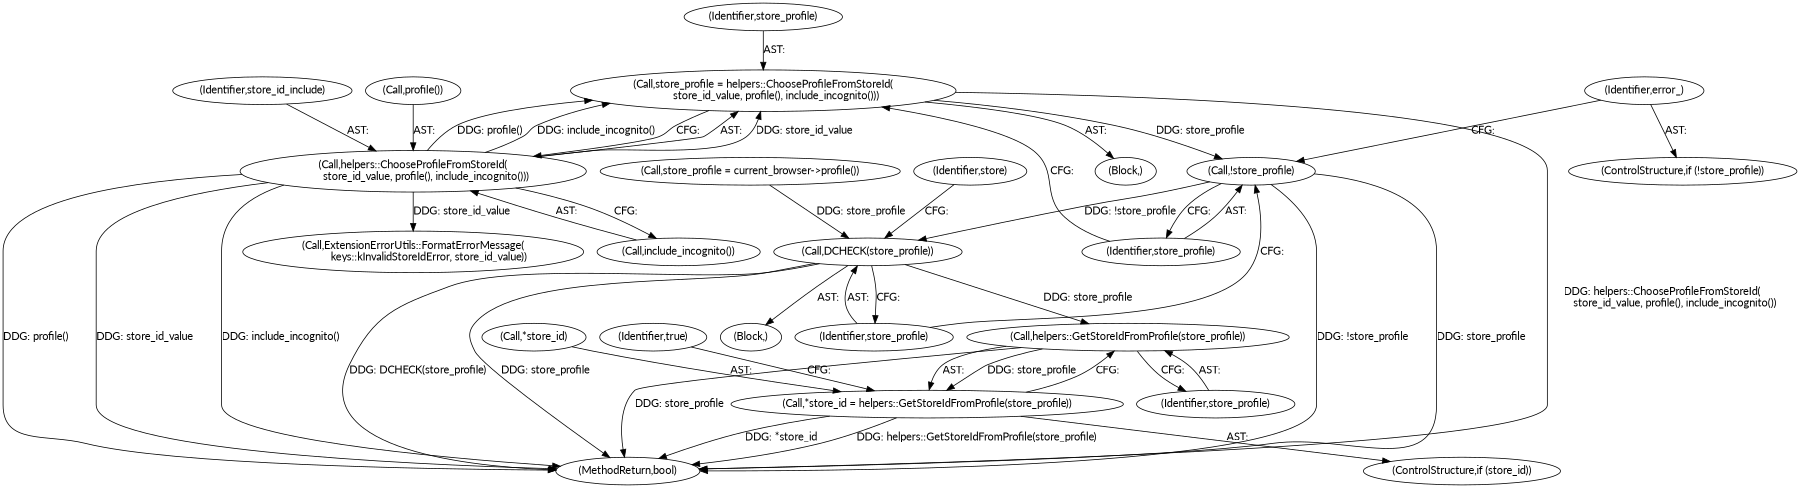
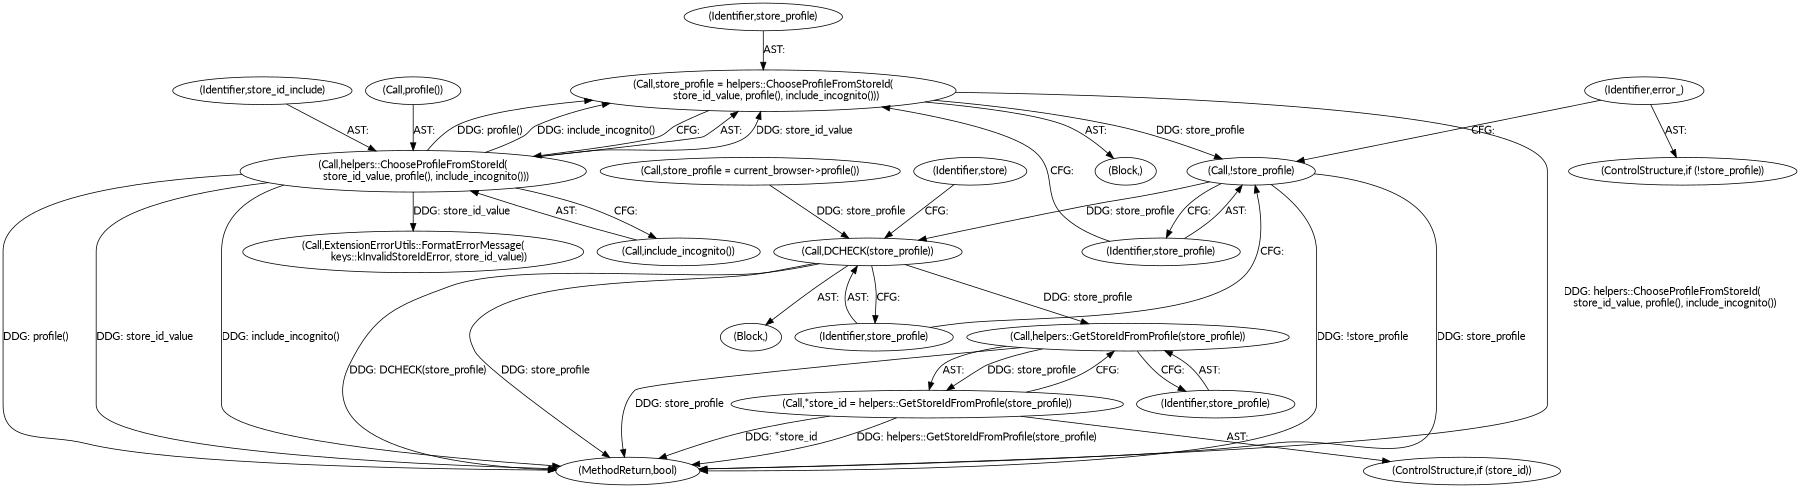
(1130, 212) -> (1130, 212)
(534, 337) -> none
(653, 337) -> none
